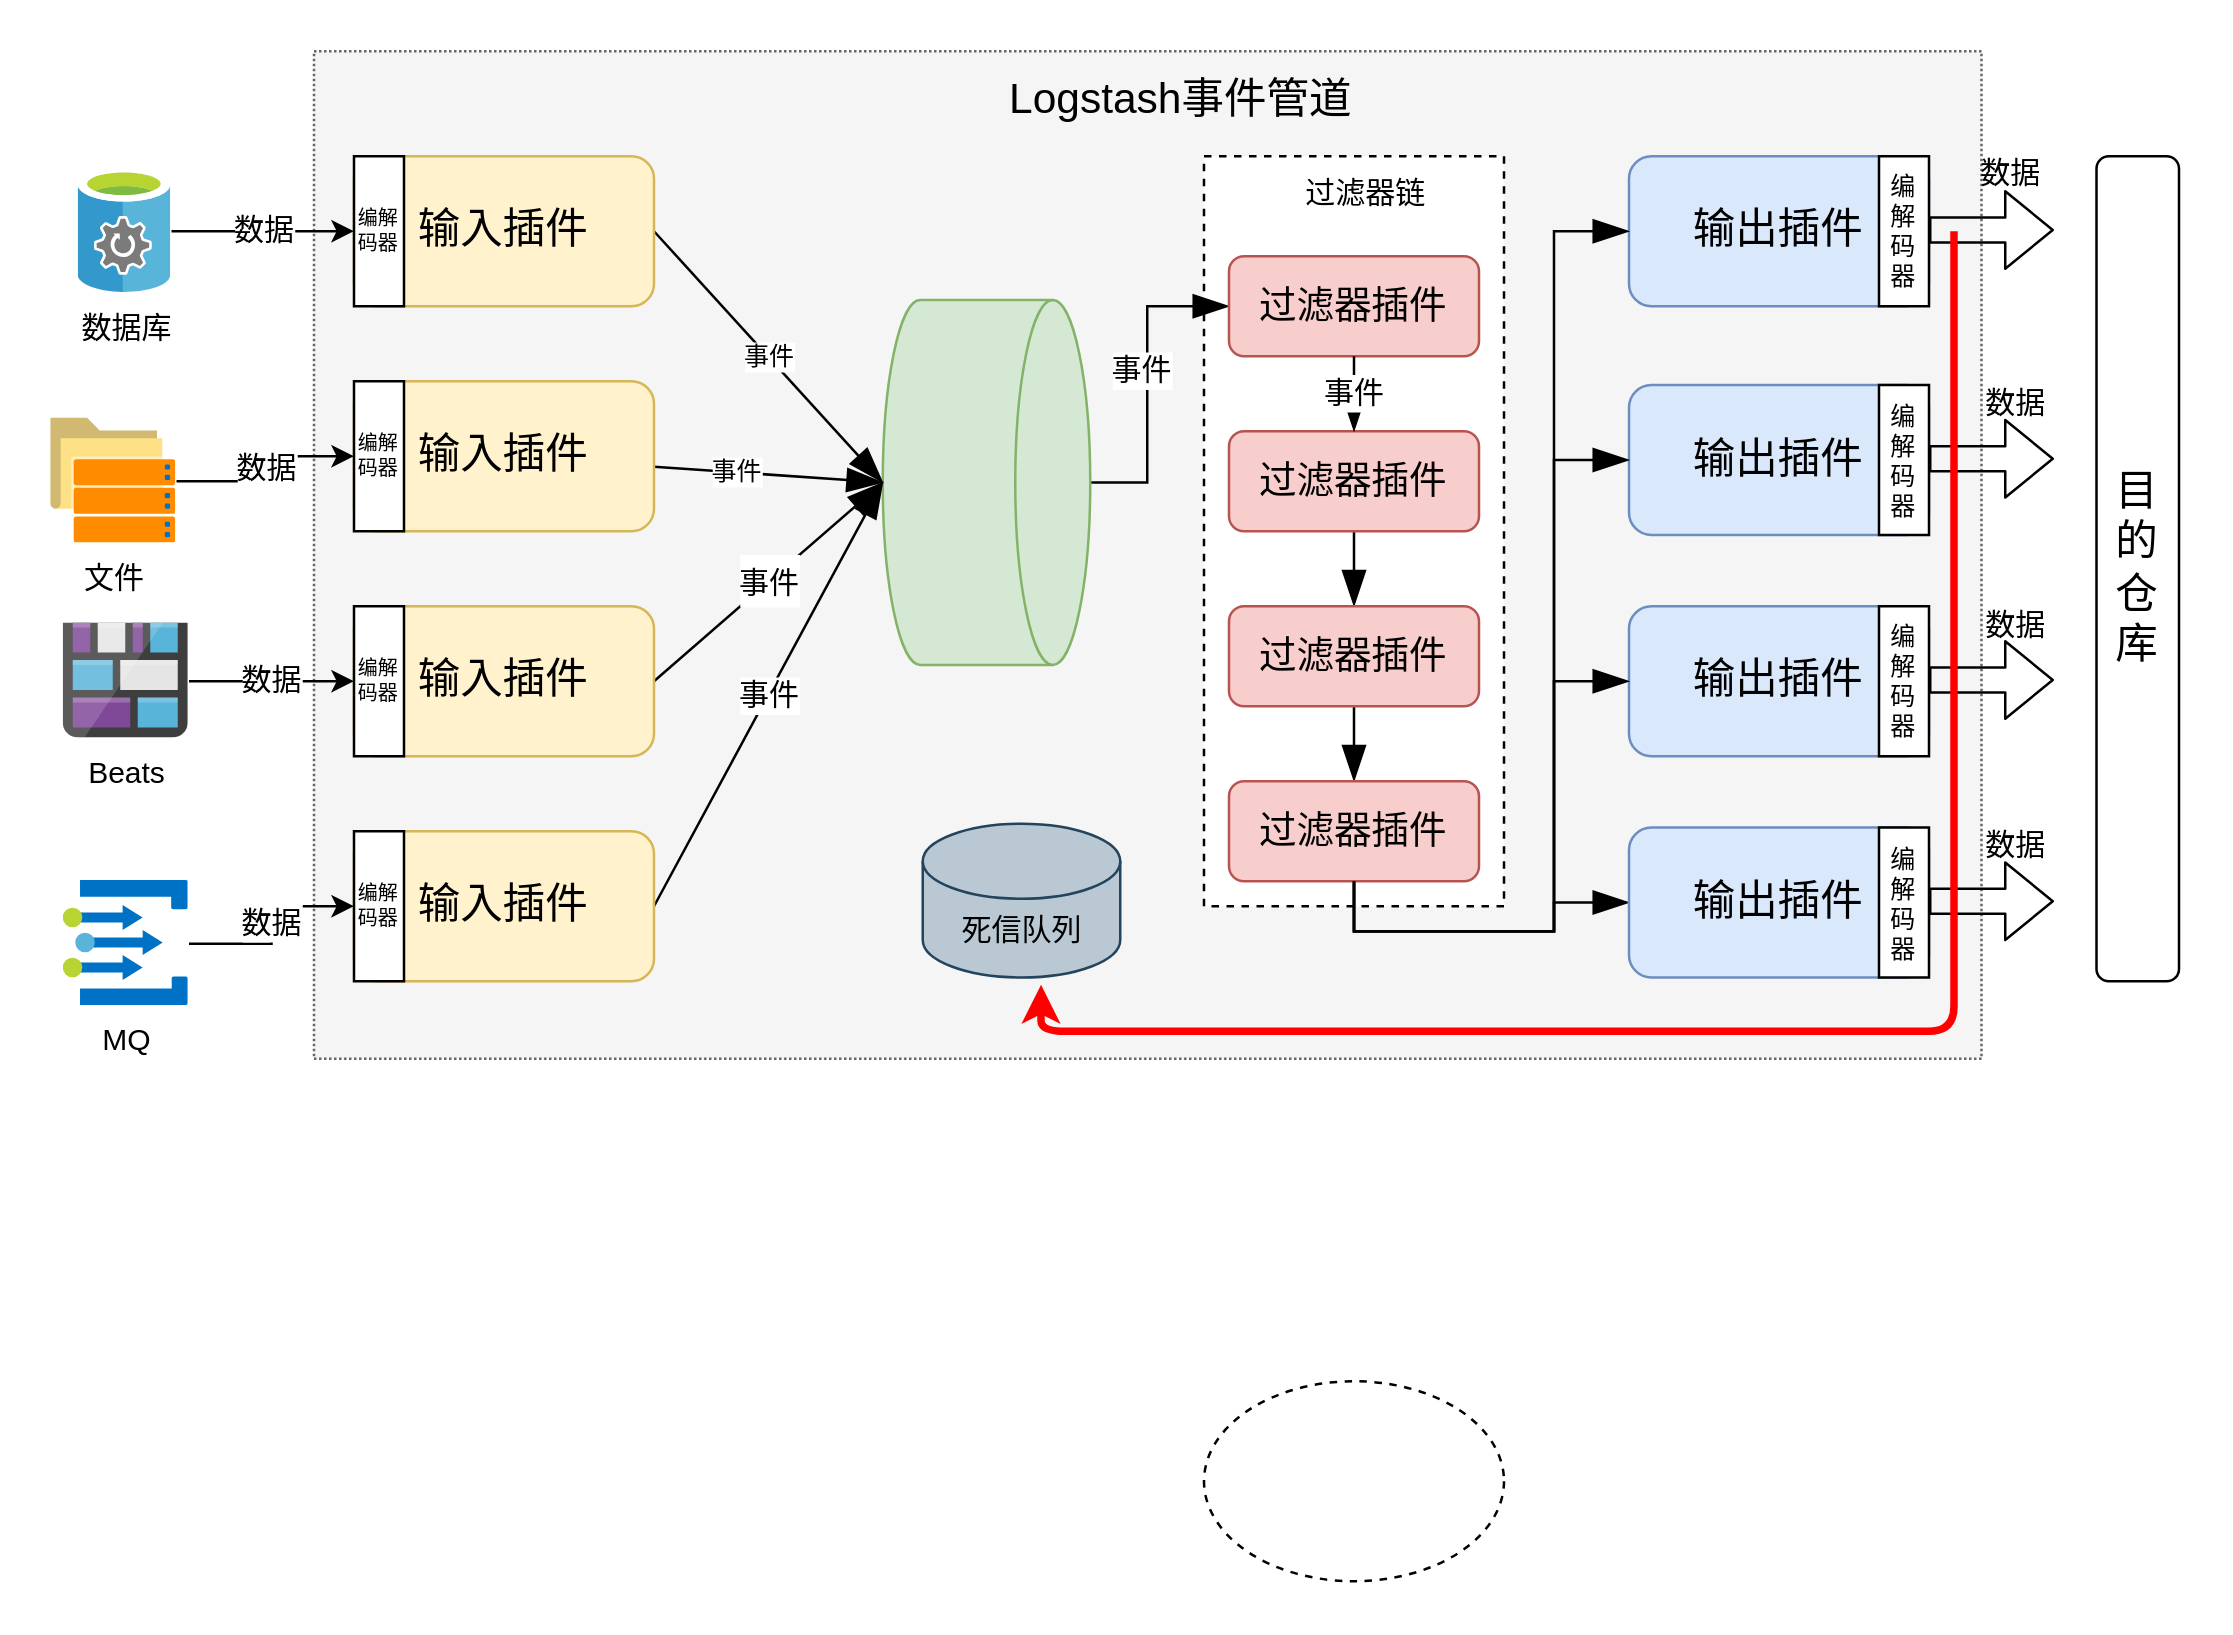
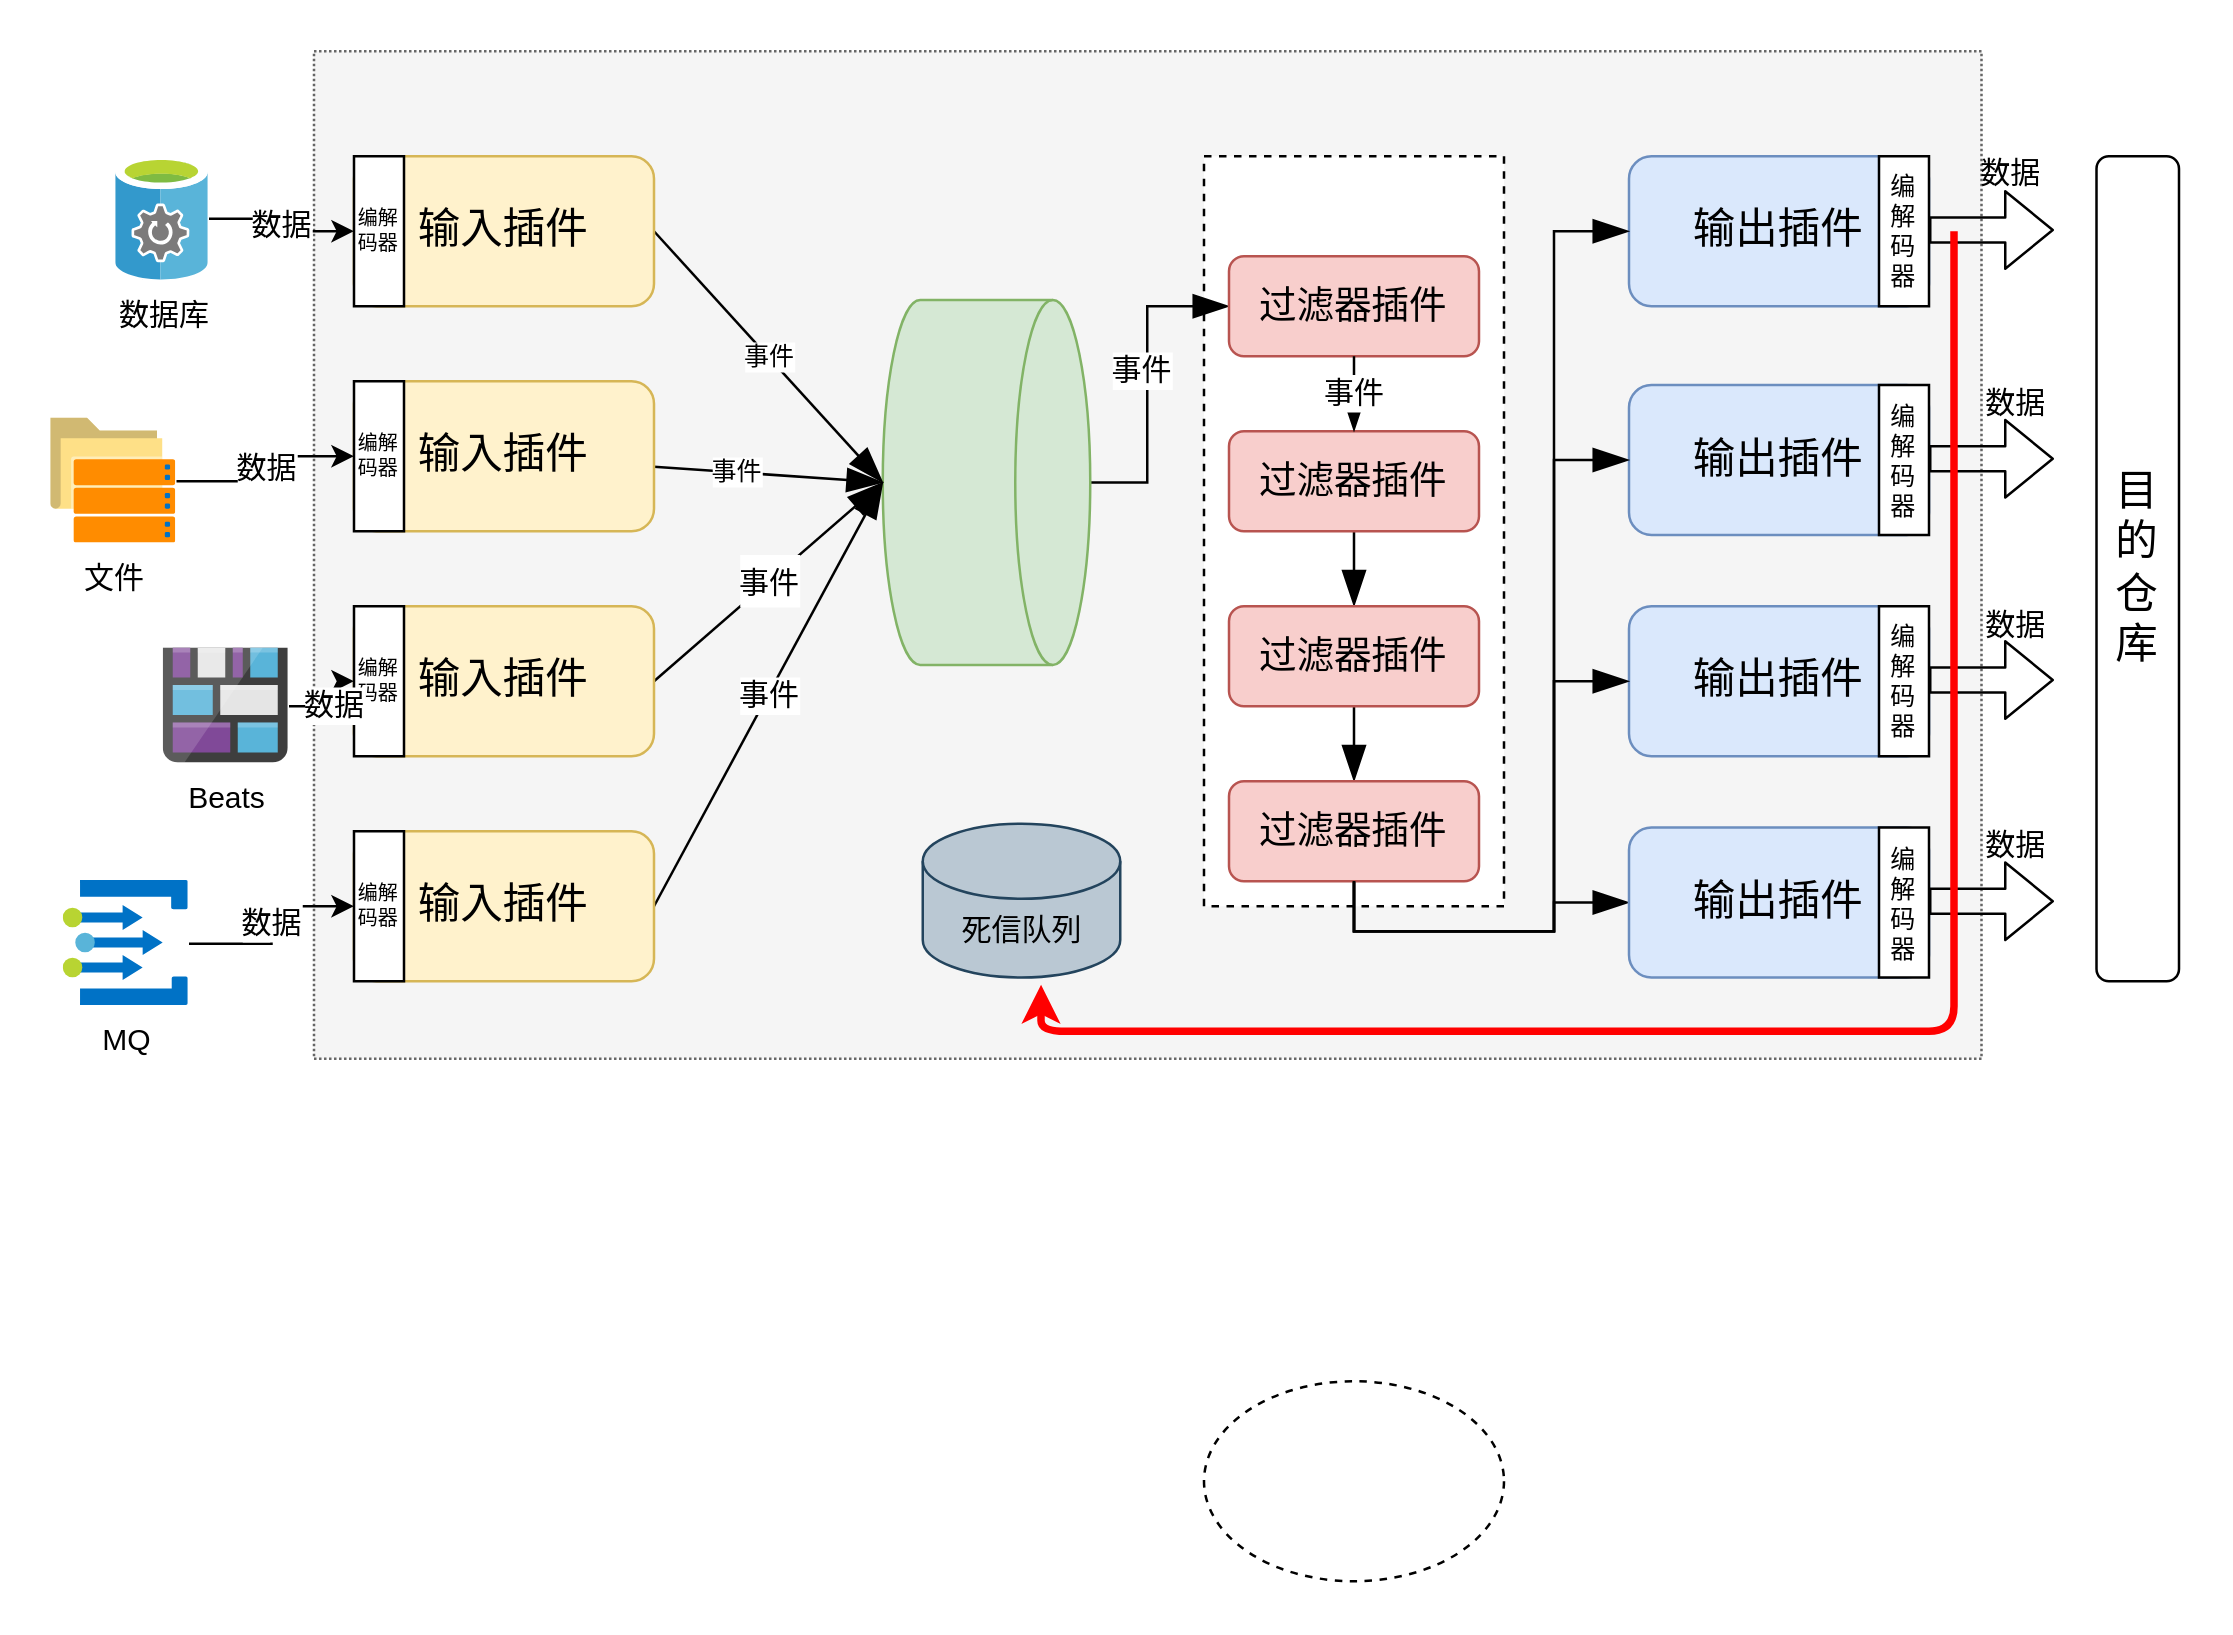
(1179, 101) -> none
(1366, 194) -> none
(125, 231) -> (163, 219)
(126, 681) -> (226, 706)
